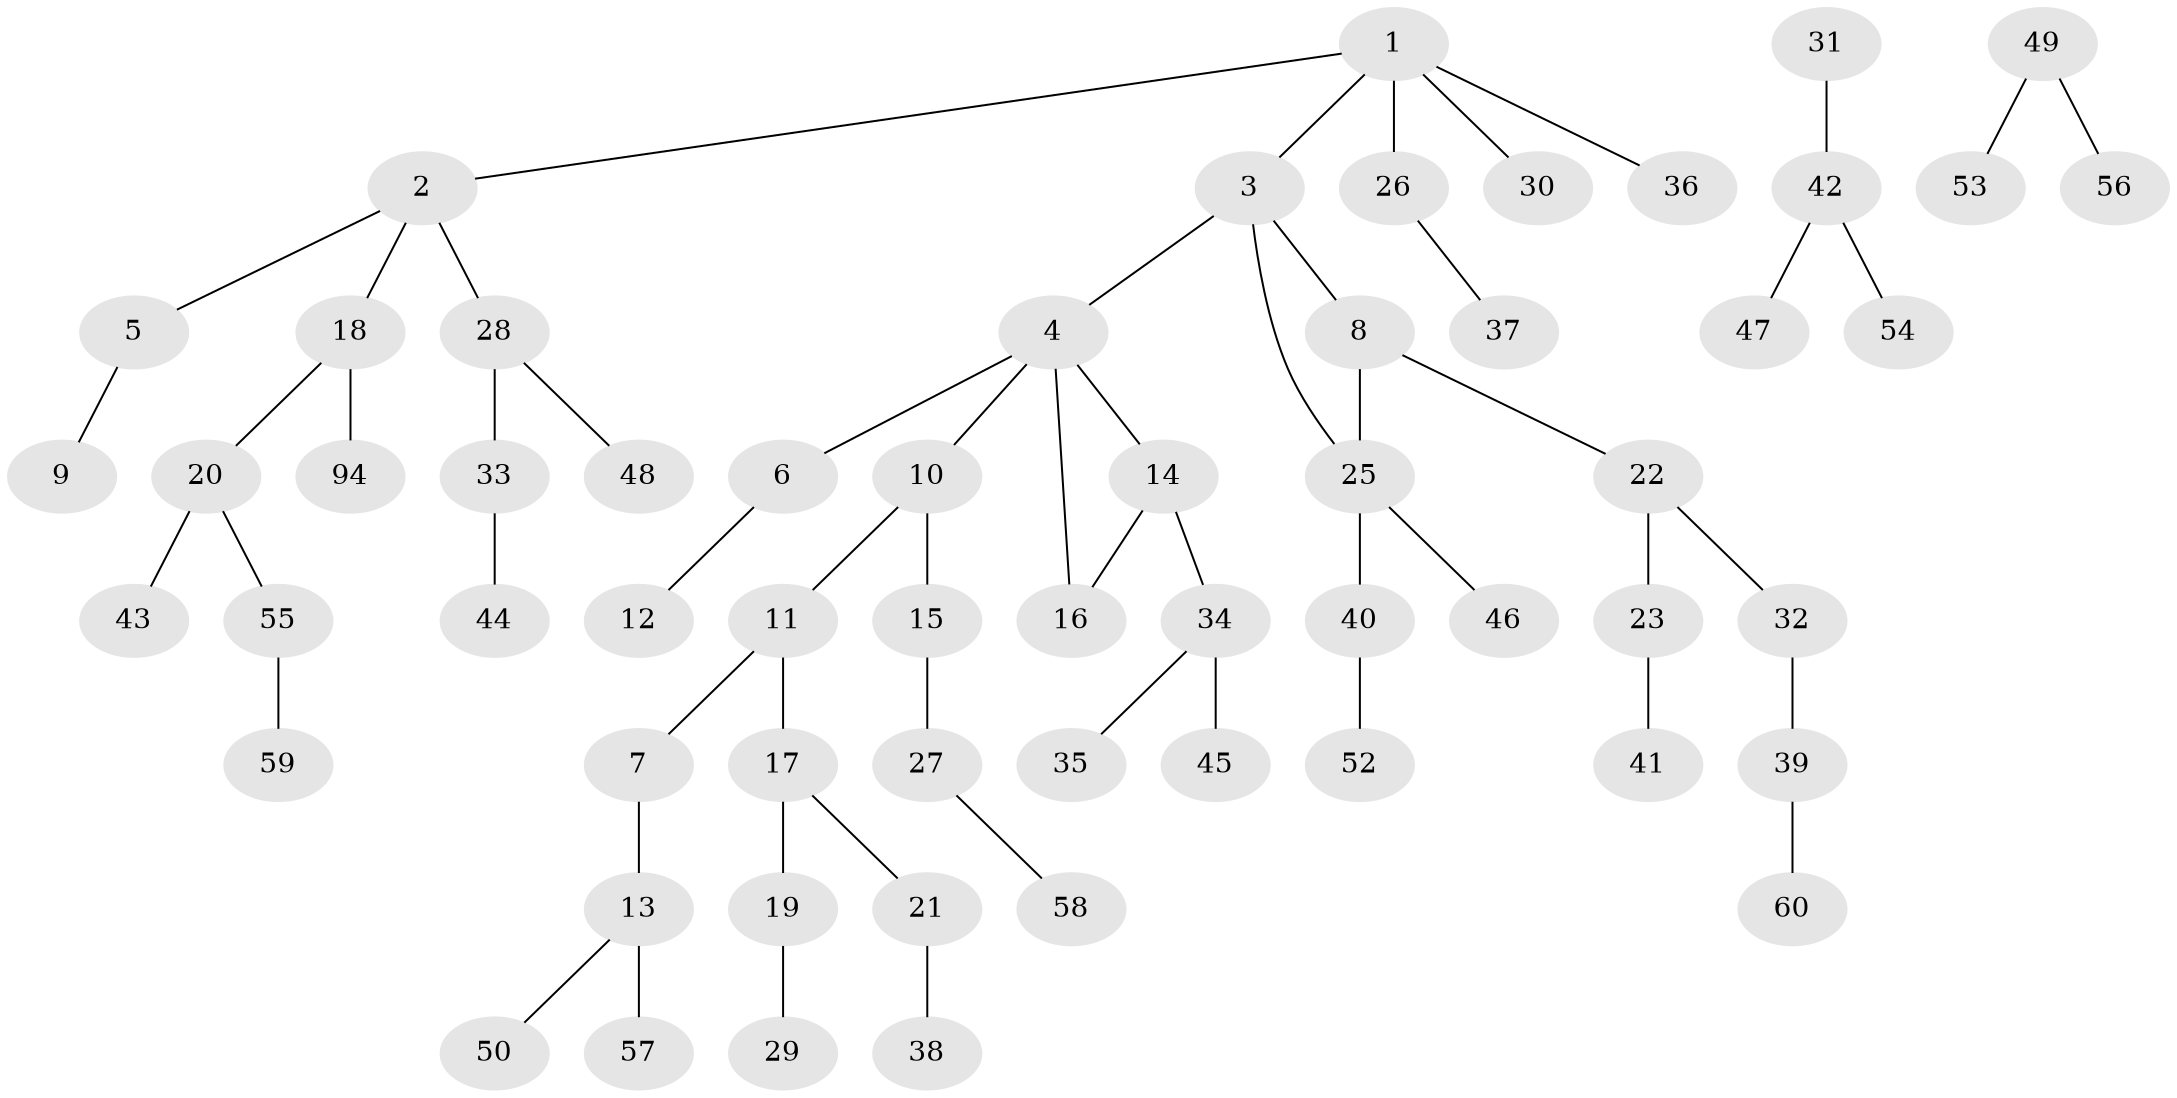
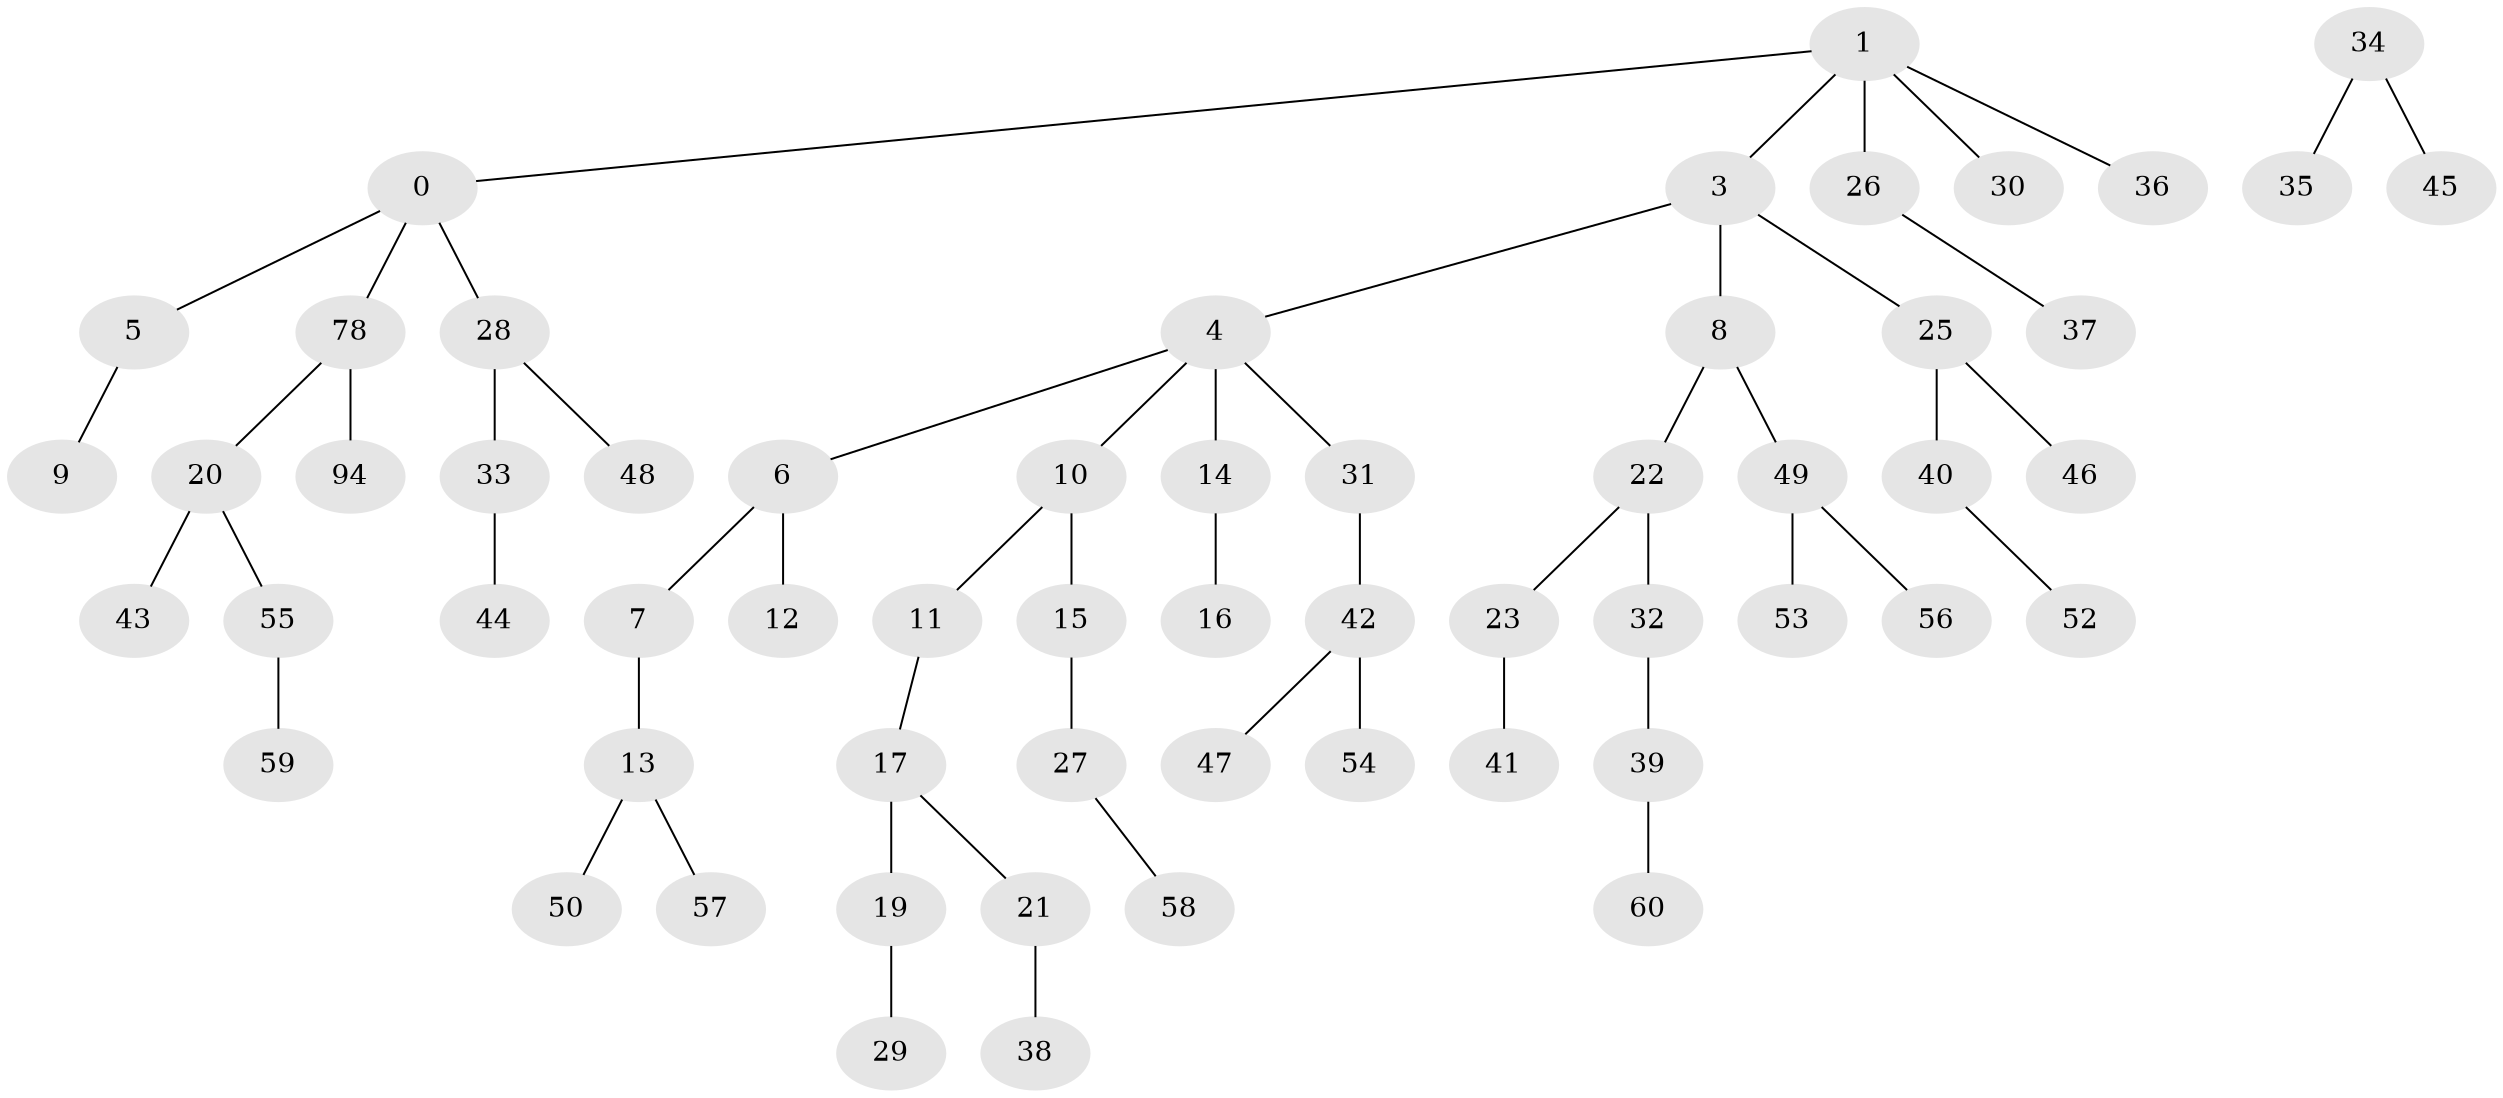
(423, 188) -> (423, 188)
(350, 332) -> (350, 332)
(1360, 405) -> (1756, 405)
(1062, 477) -> (1288, 404)
(1190, 548) -> none
(711, 693) -> (711, 549)
